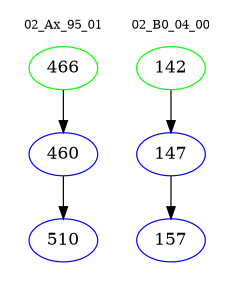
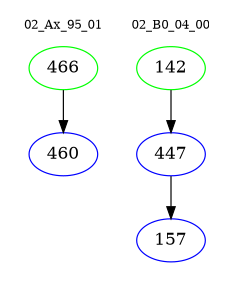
(171, 154) -> (171, 154)
(63, 240) -> none
